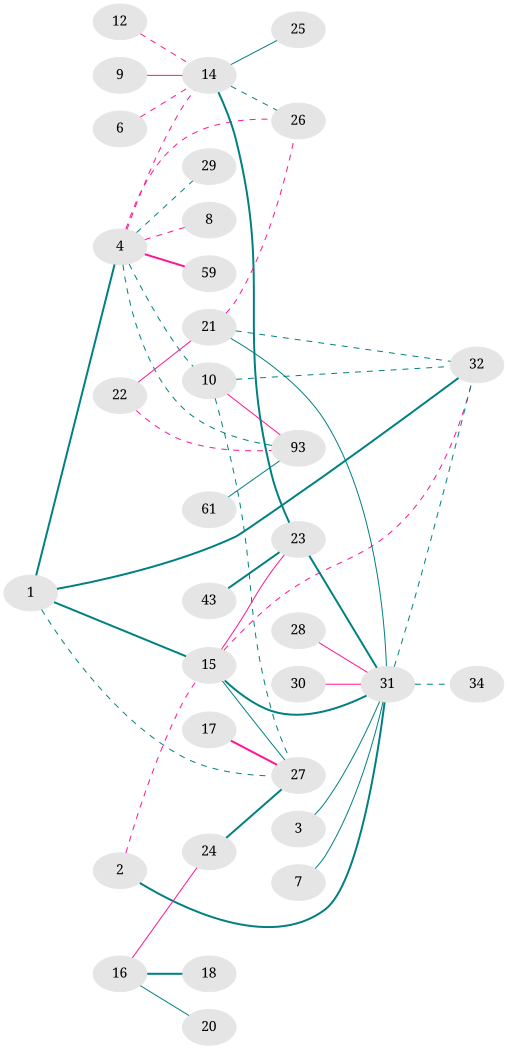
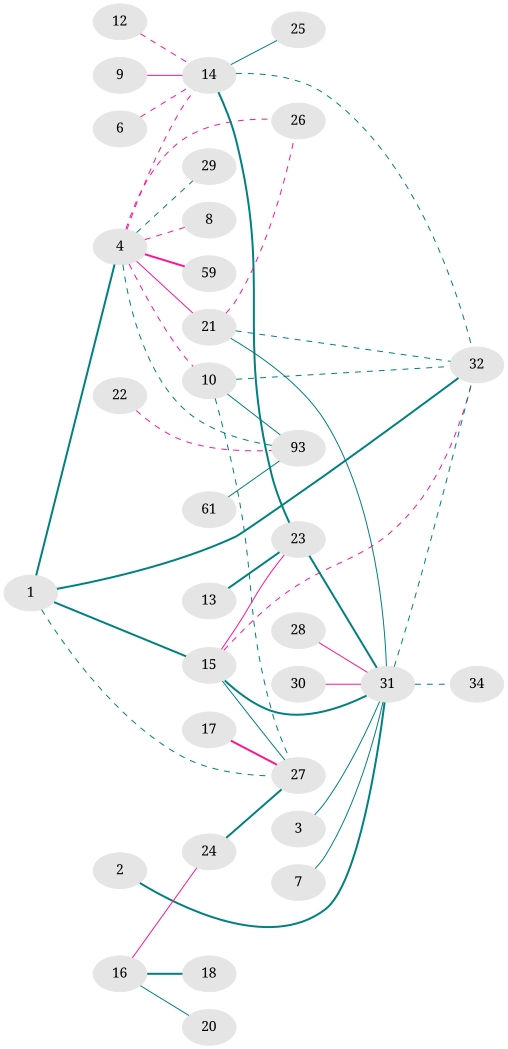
(254, 98) -> (395, 169)
(158, 317) -> (158, 317)
(165, 361) -> (165, 287)
(254, 415) -> (254, 415)
(209, 601) -> (209, 601)
(155, 765) -> none
